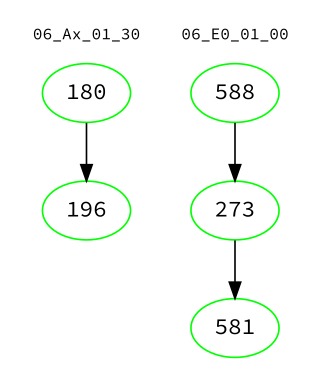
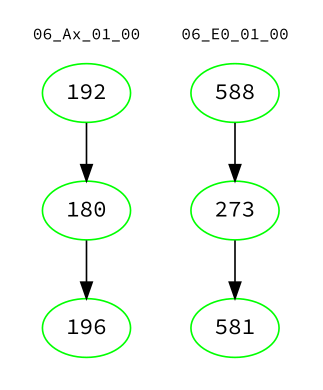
(87, 35) -> (87, 35)
none -> (86, 93)
